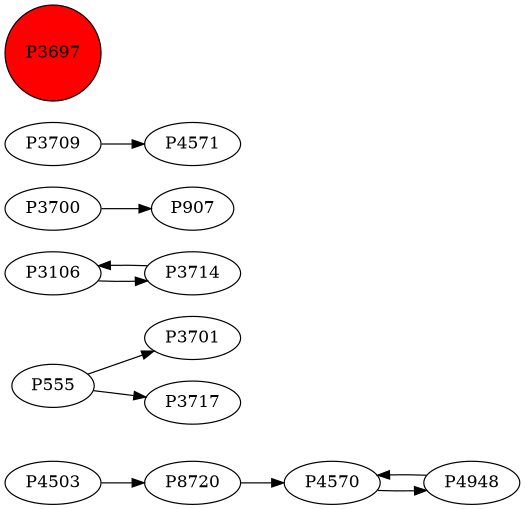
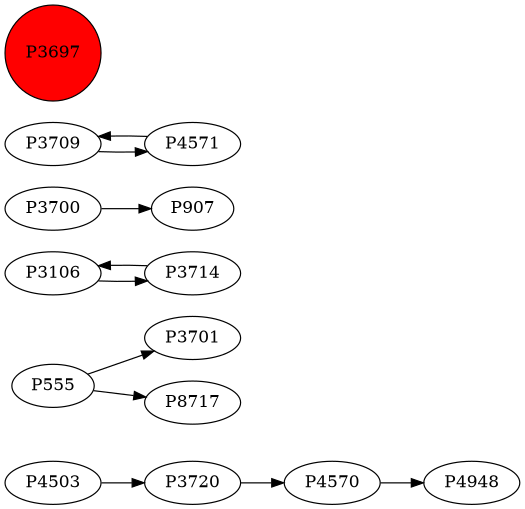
none -> (129, 136)
(193, 403) -> (193, 403)
(408, 475) -> none
(193, 483) -> (193, 483)
